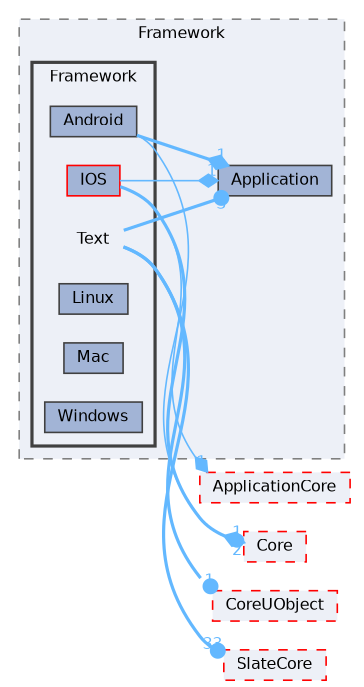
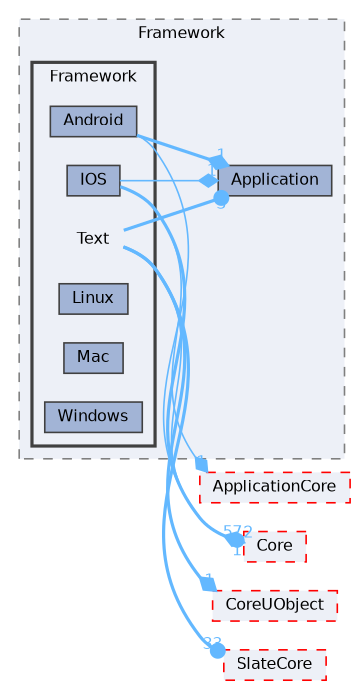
(94, 181) -> (94, 181)
none -> (176, 393)
(179, 405) -> (179, 405)
